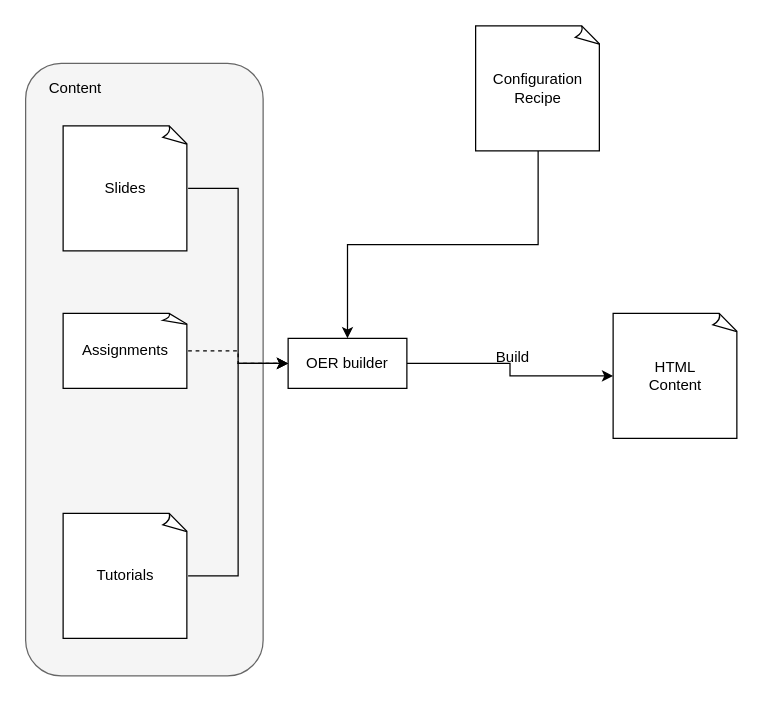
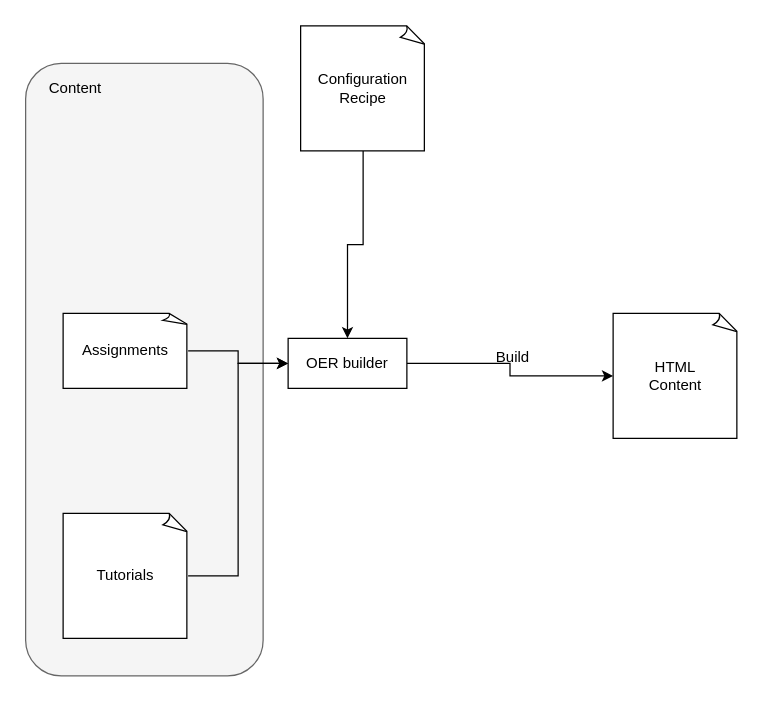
(538, 88) -> (363, 88)
(126, 188) -> none
(238, 243) -> none
(213, 351) -> (213, 351)
